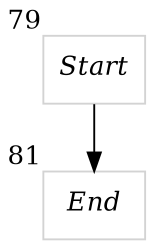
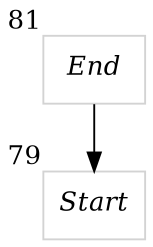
(94, 128) -> (94, 128)
